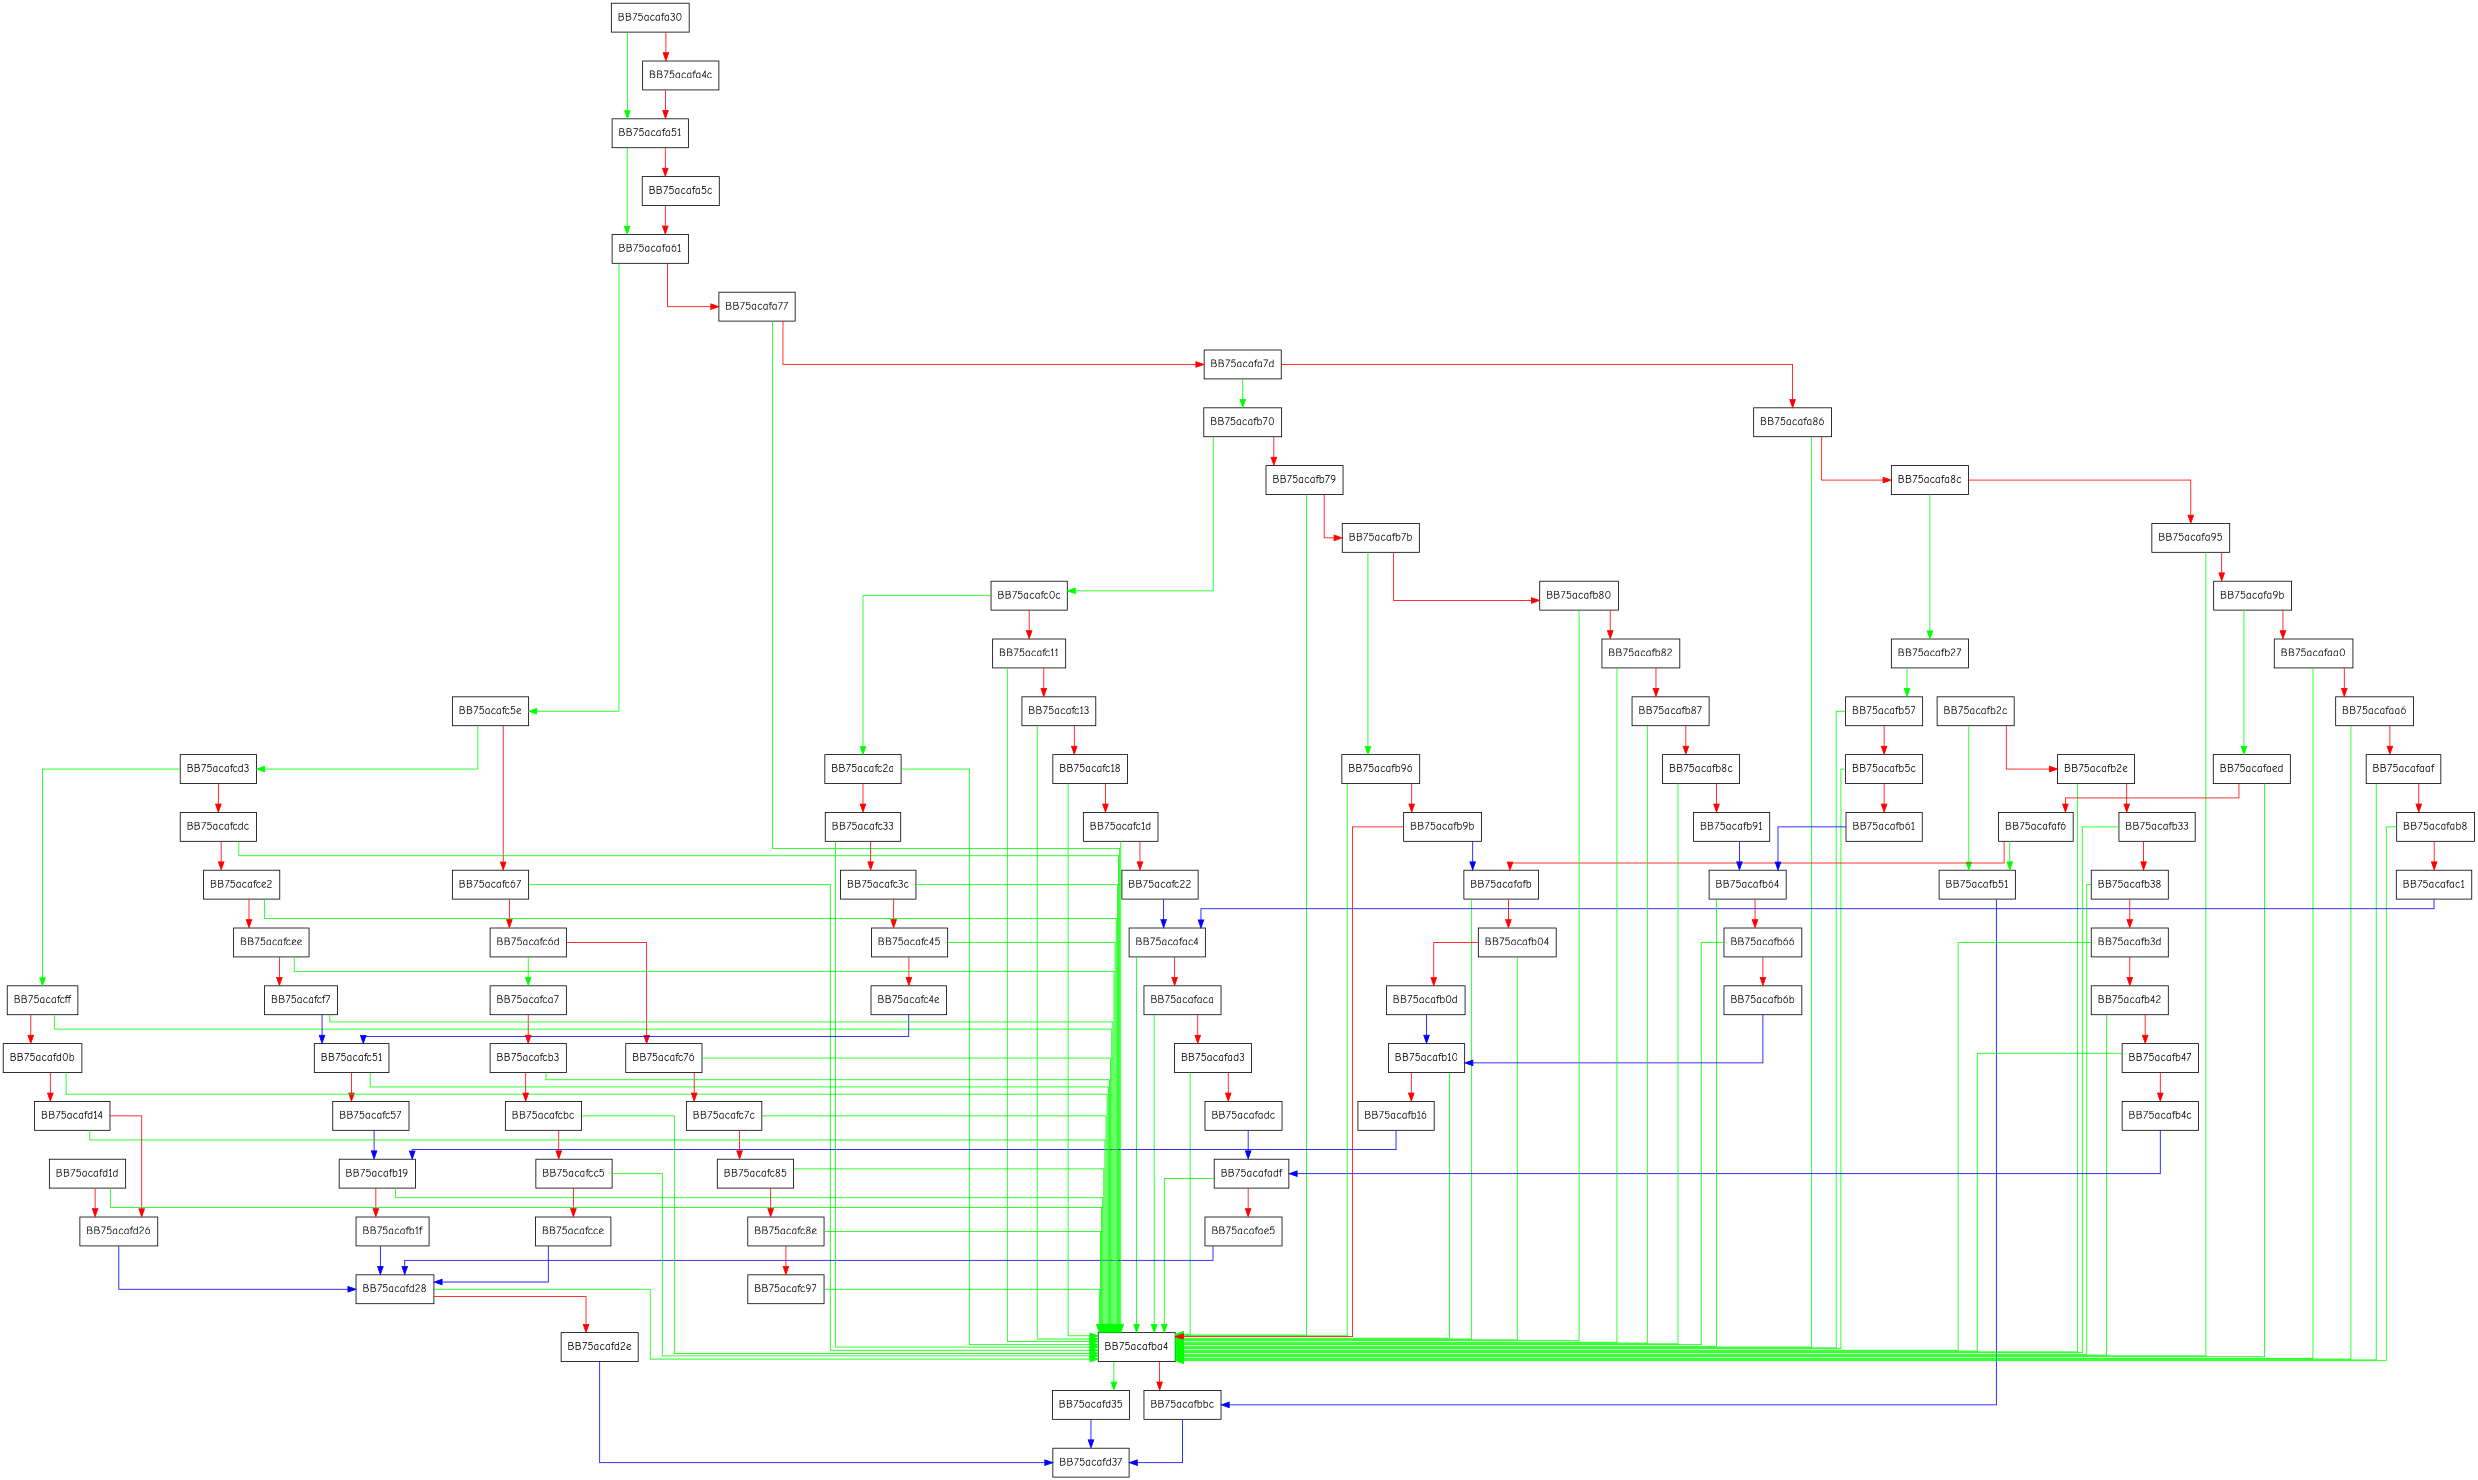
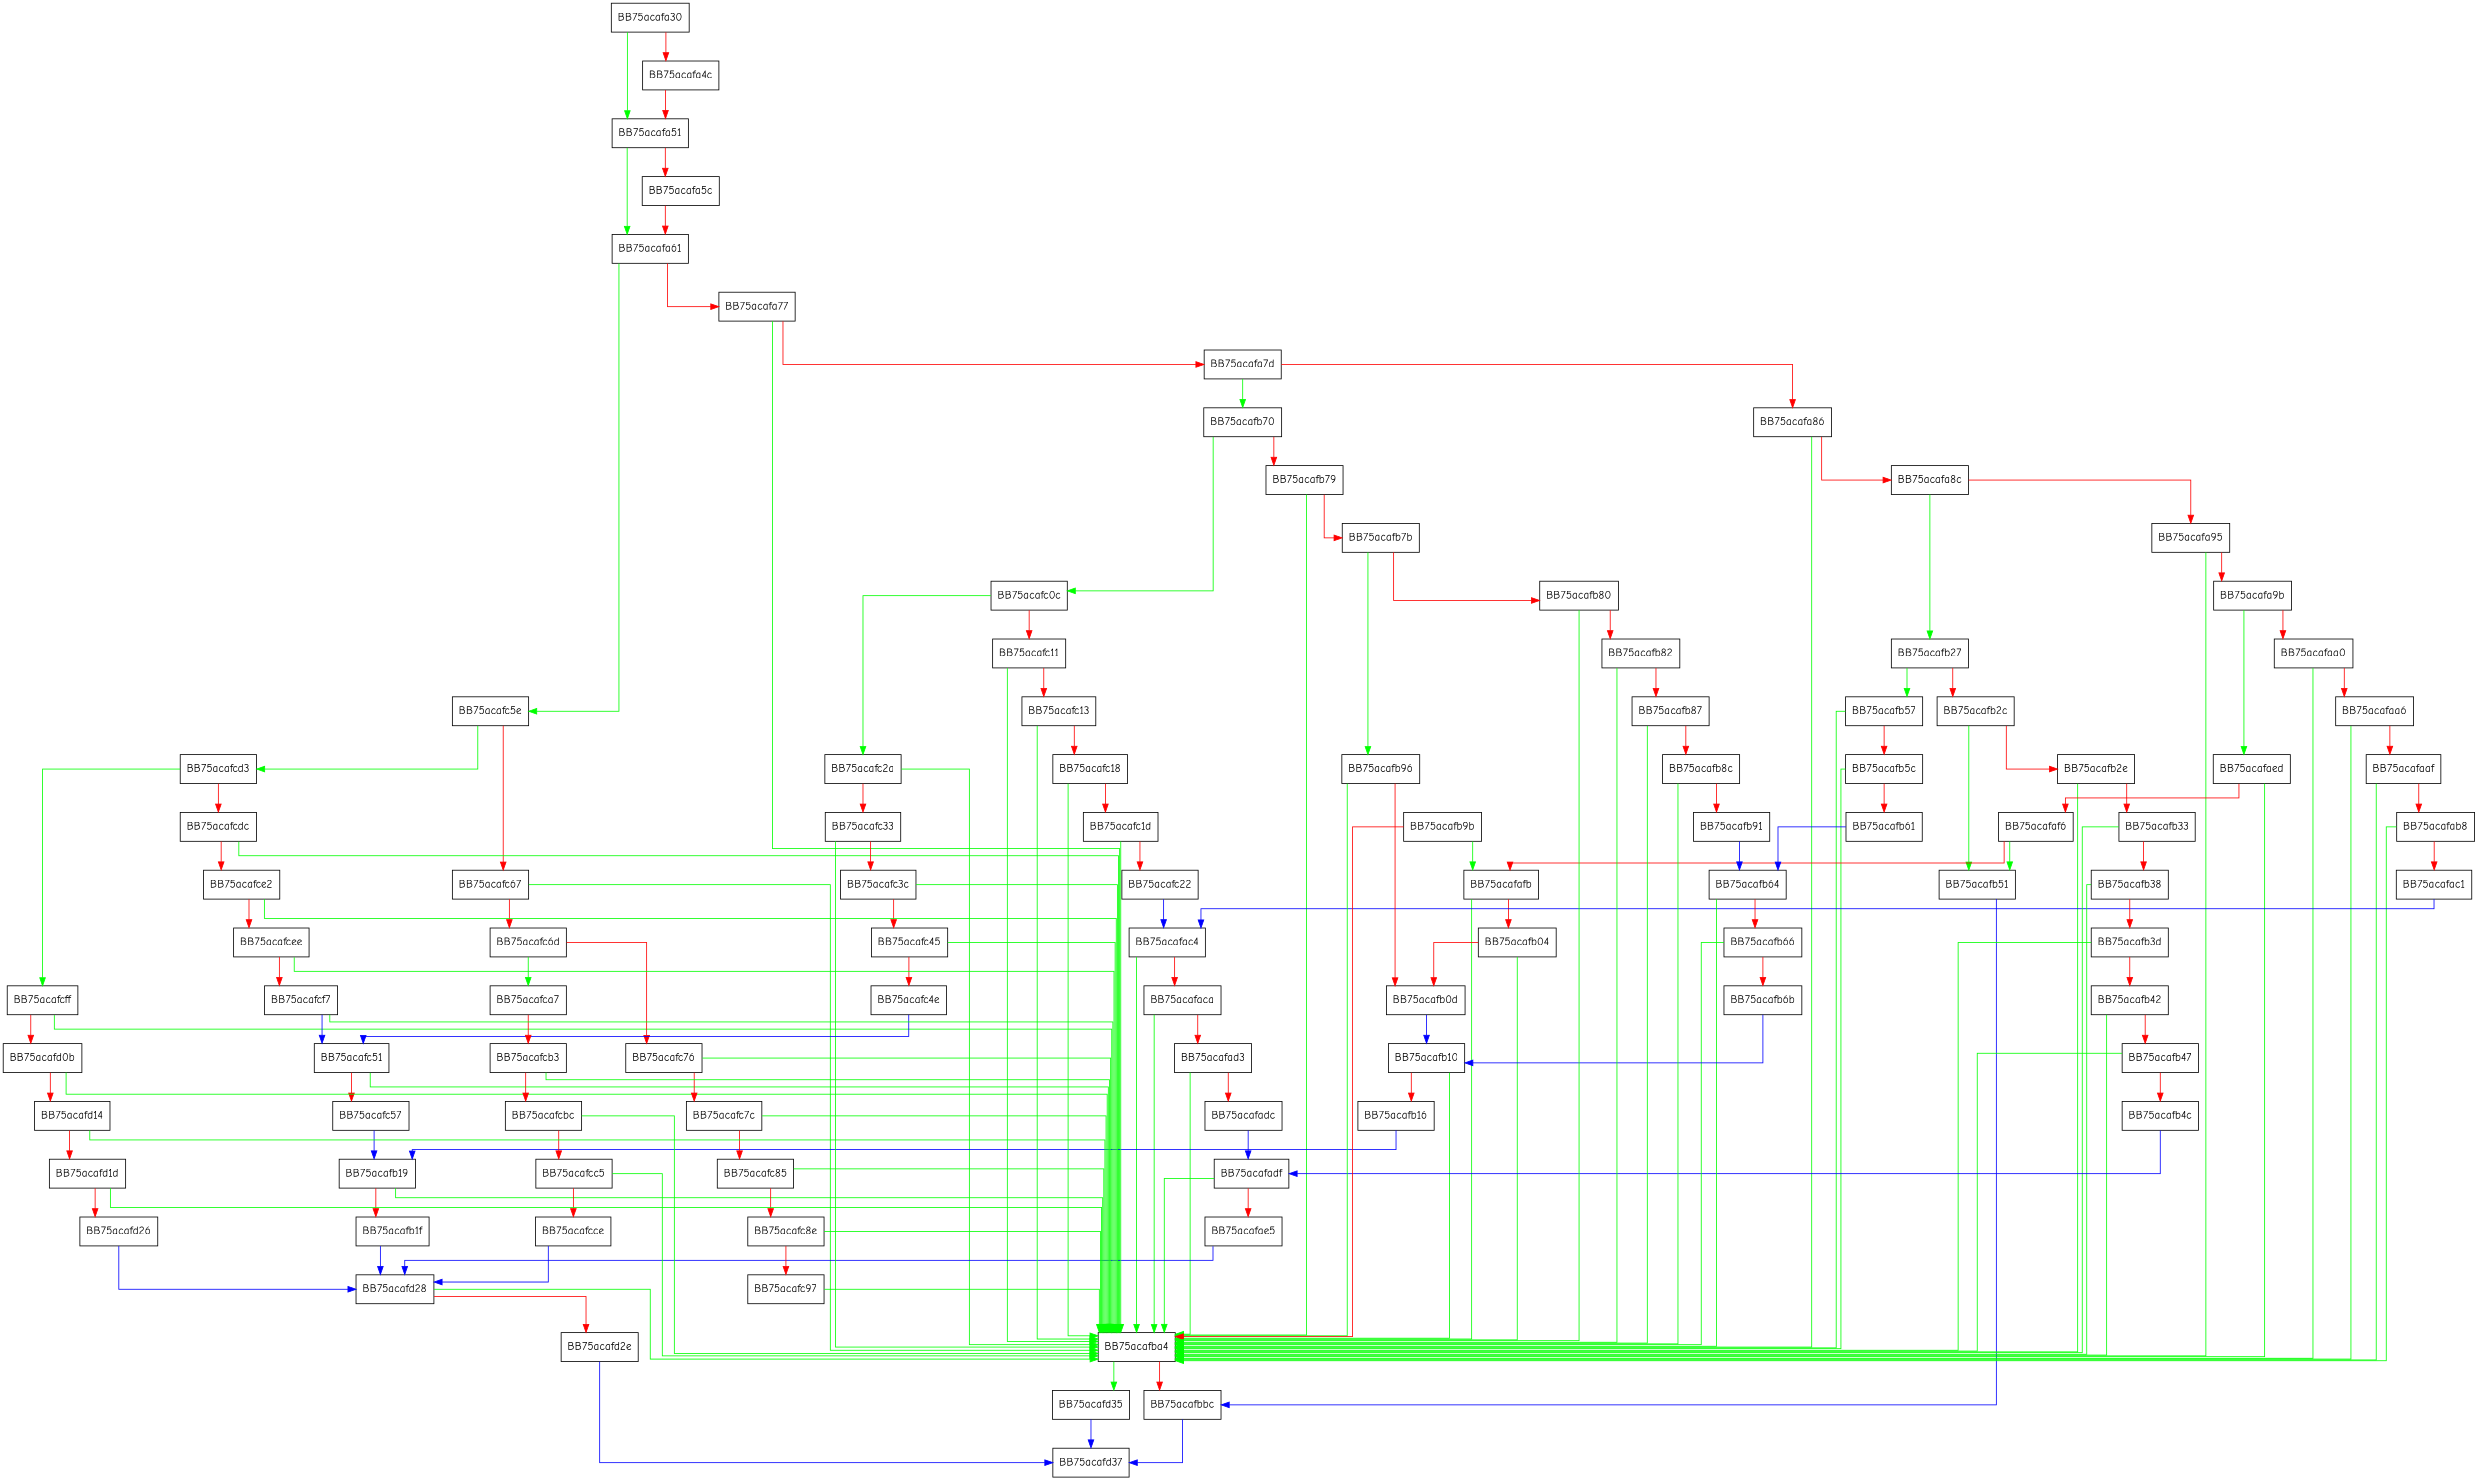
none -> (1953, 678)
(1412, 794) -> (1395, 881)
(1473, 852) -> (1473, 852)
(142, 1146) -> (70, 1141)
